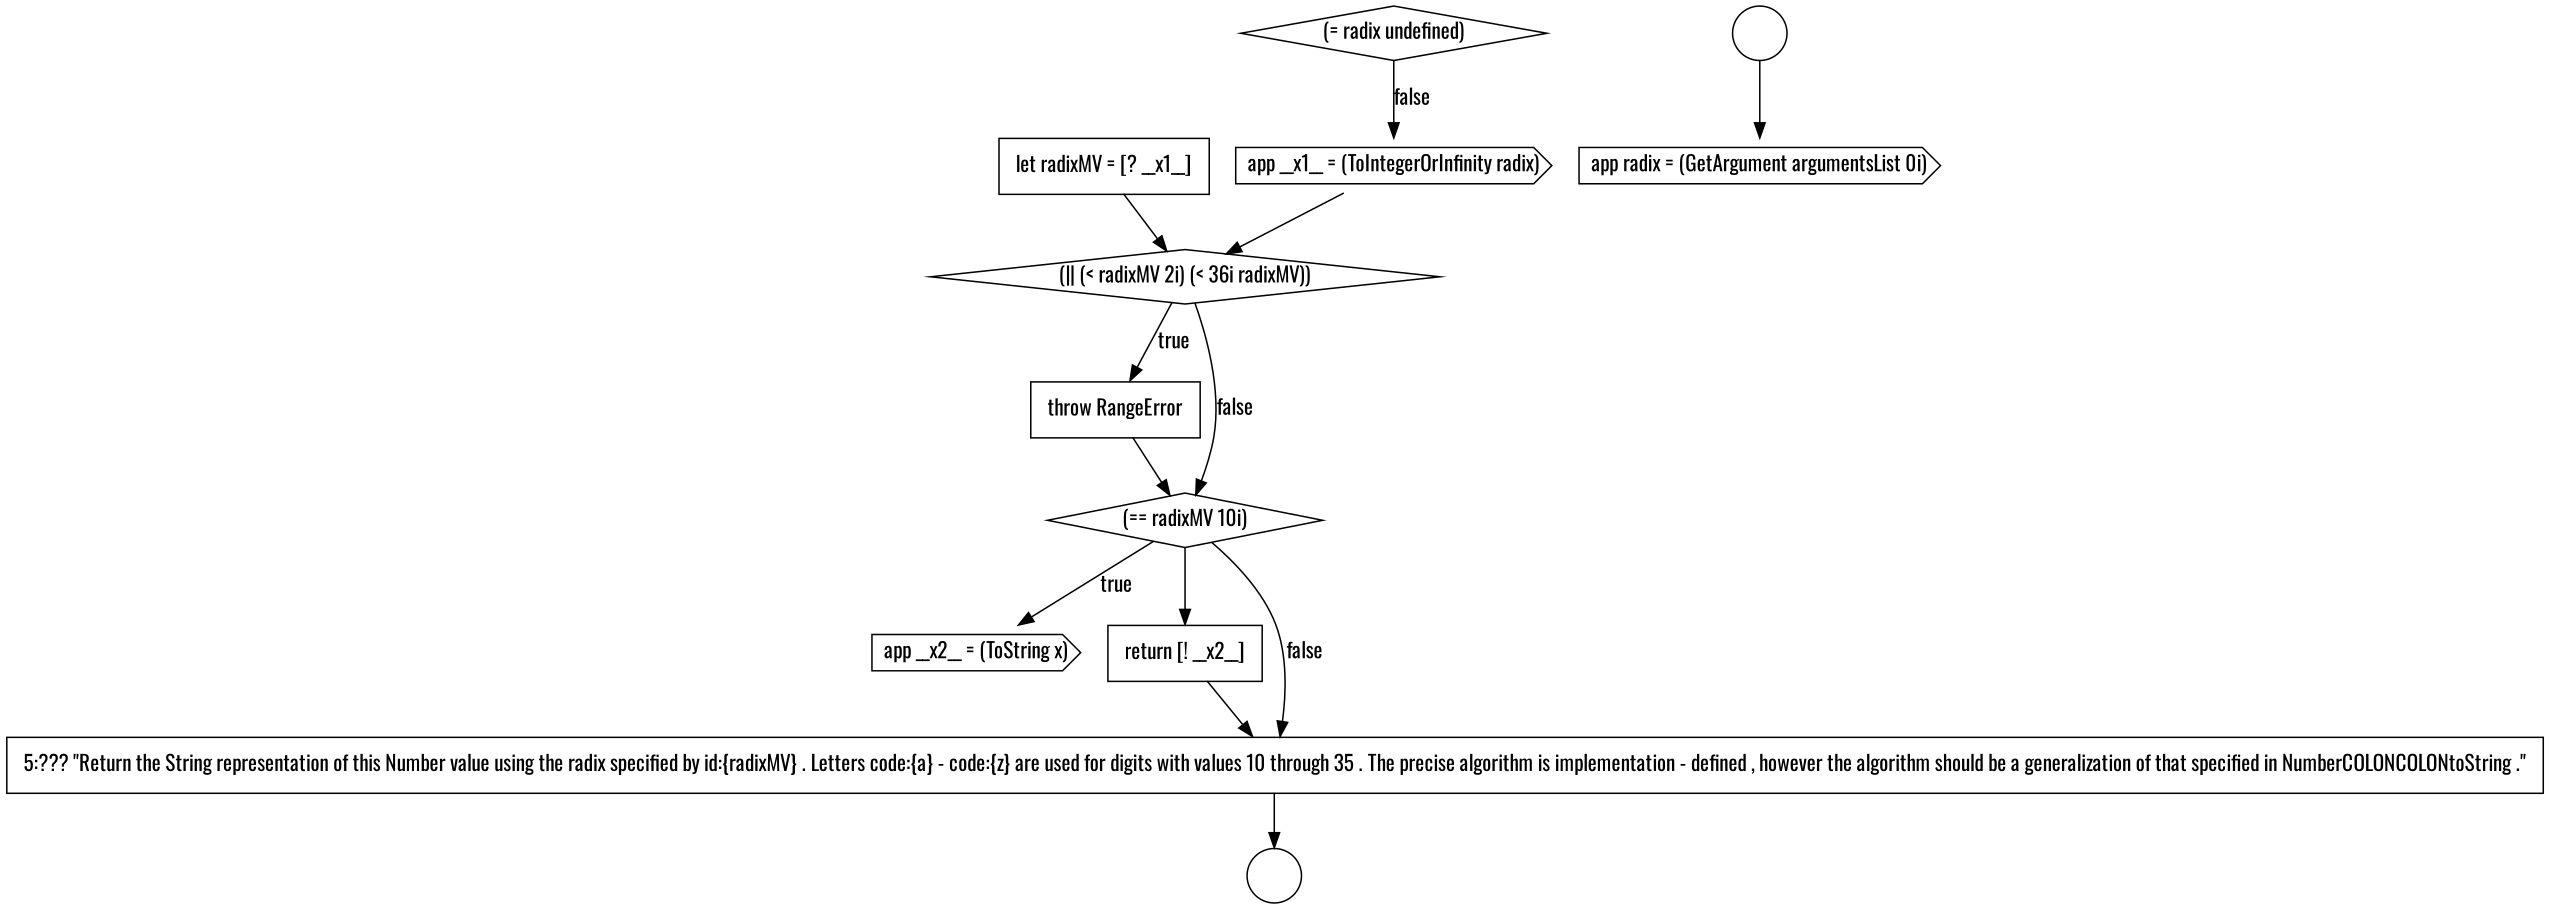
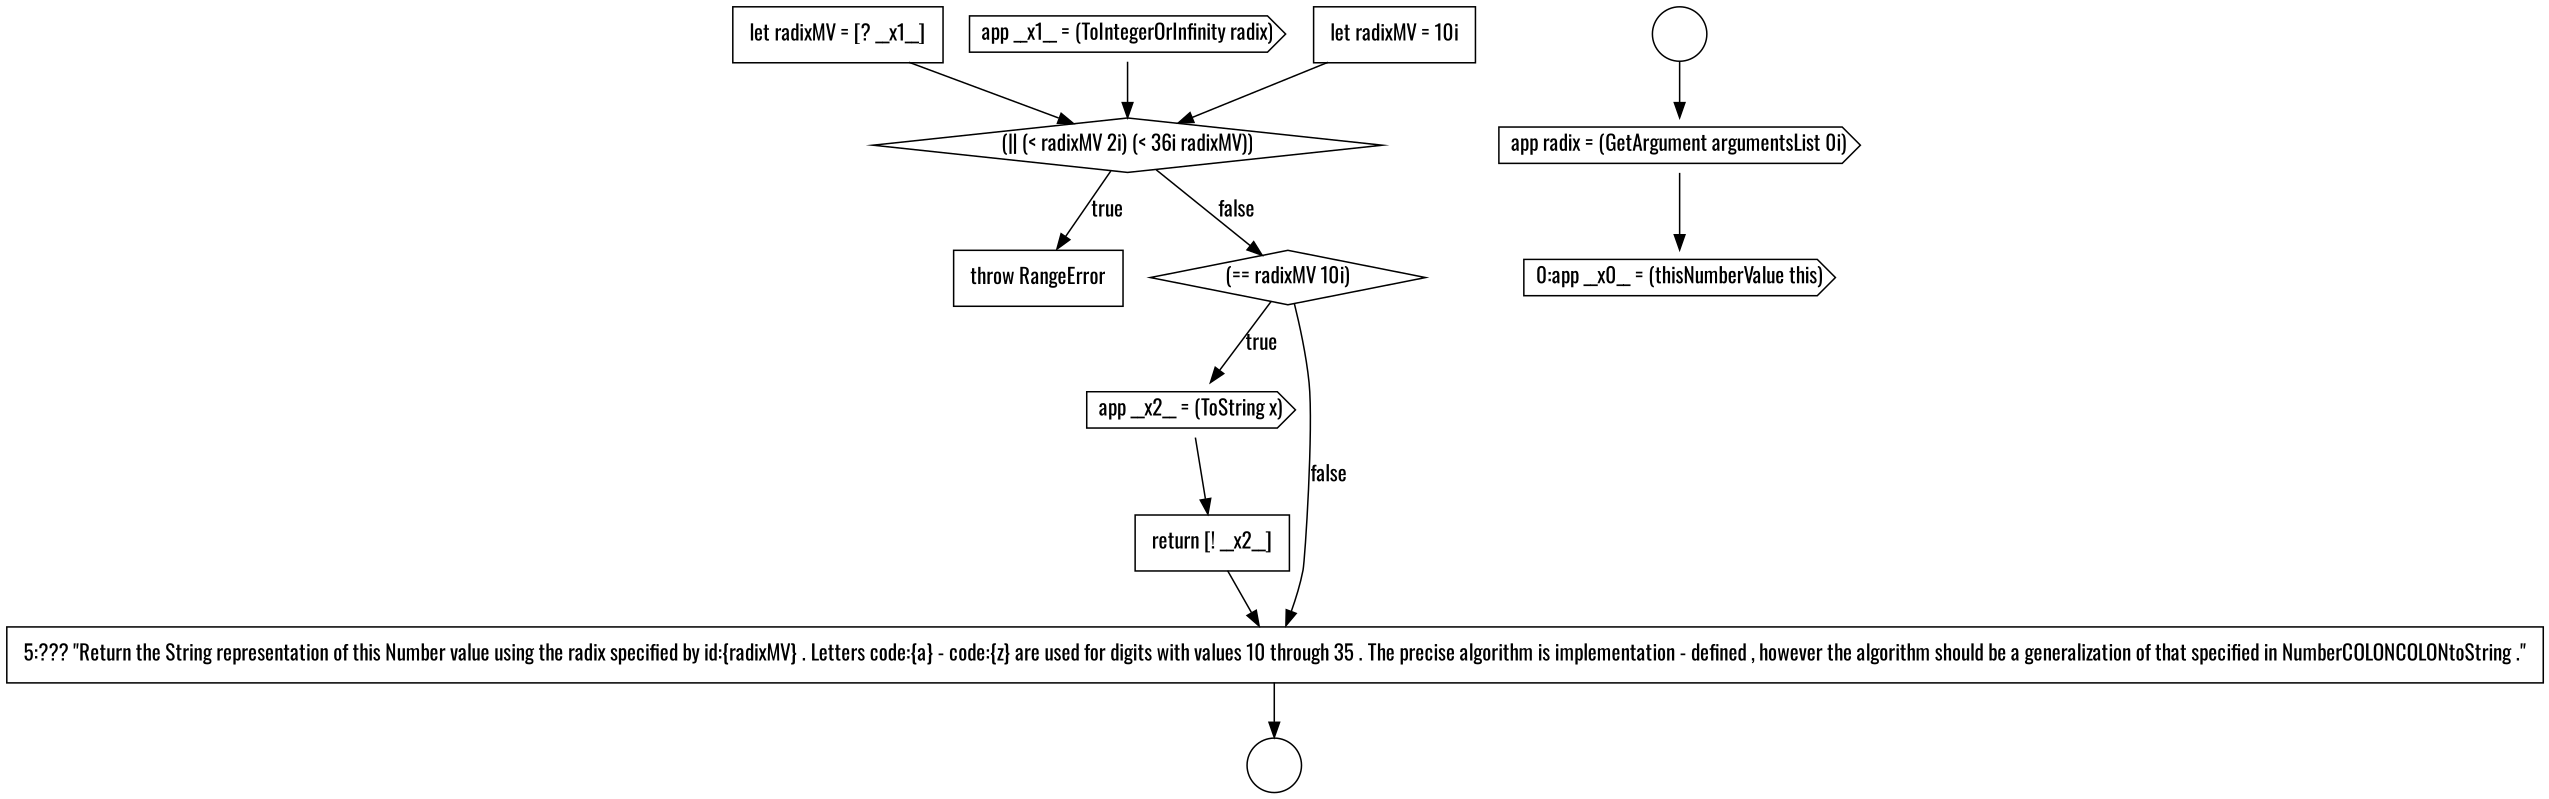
(1394, 33) -> none
none -> (1394, 34)
none -> (1680, 278)
(1147, 460) -> none
(1185, 579) -> (1200, 468)
